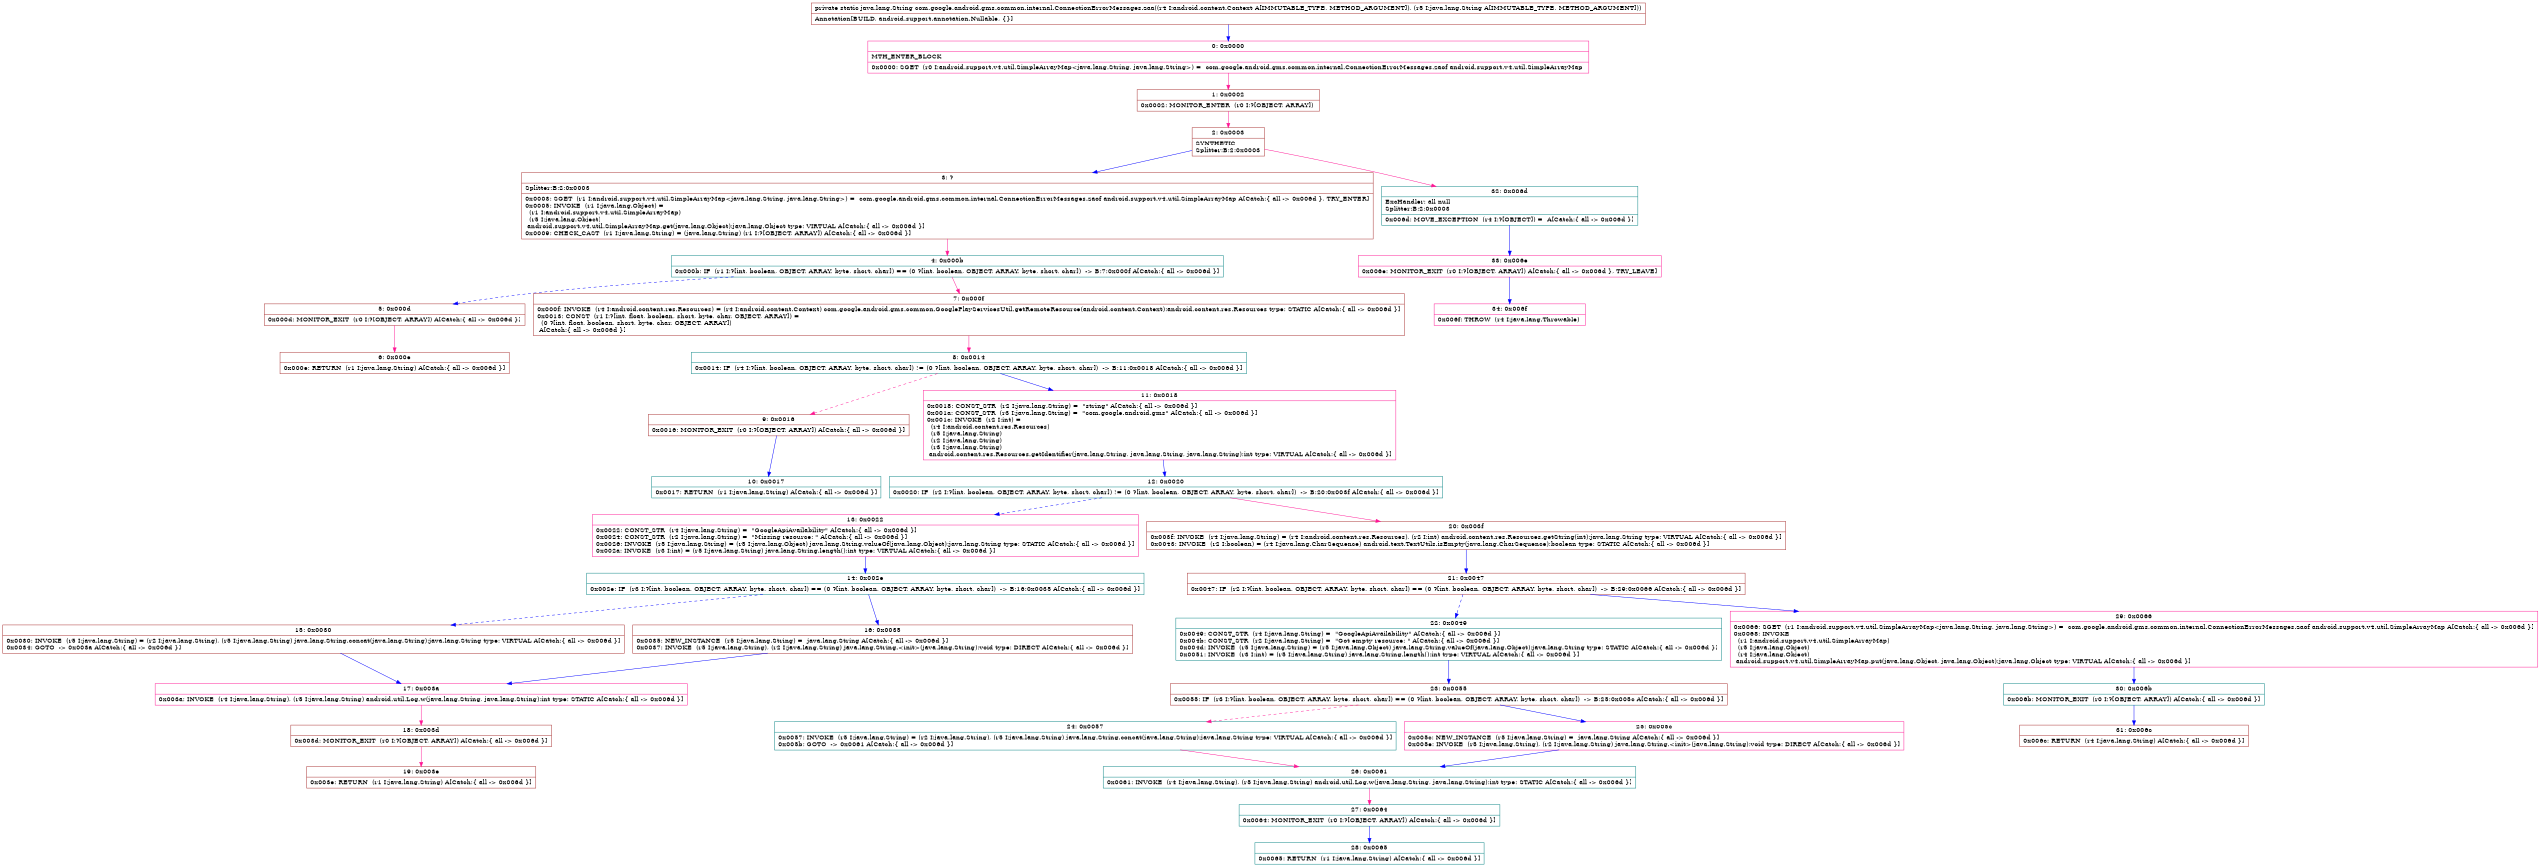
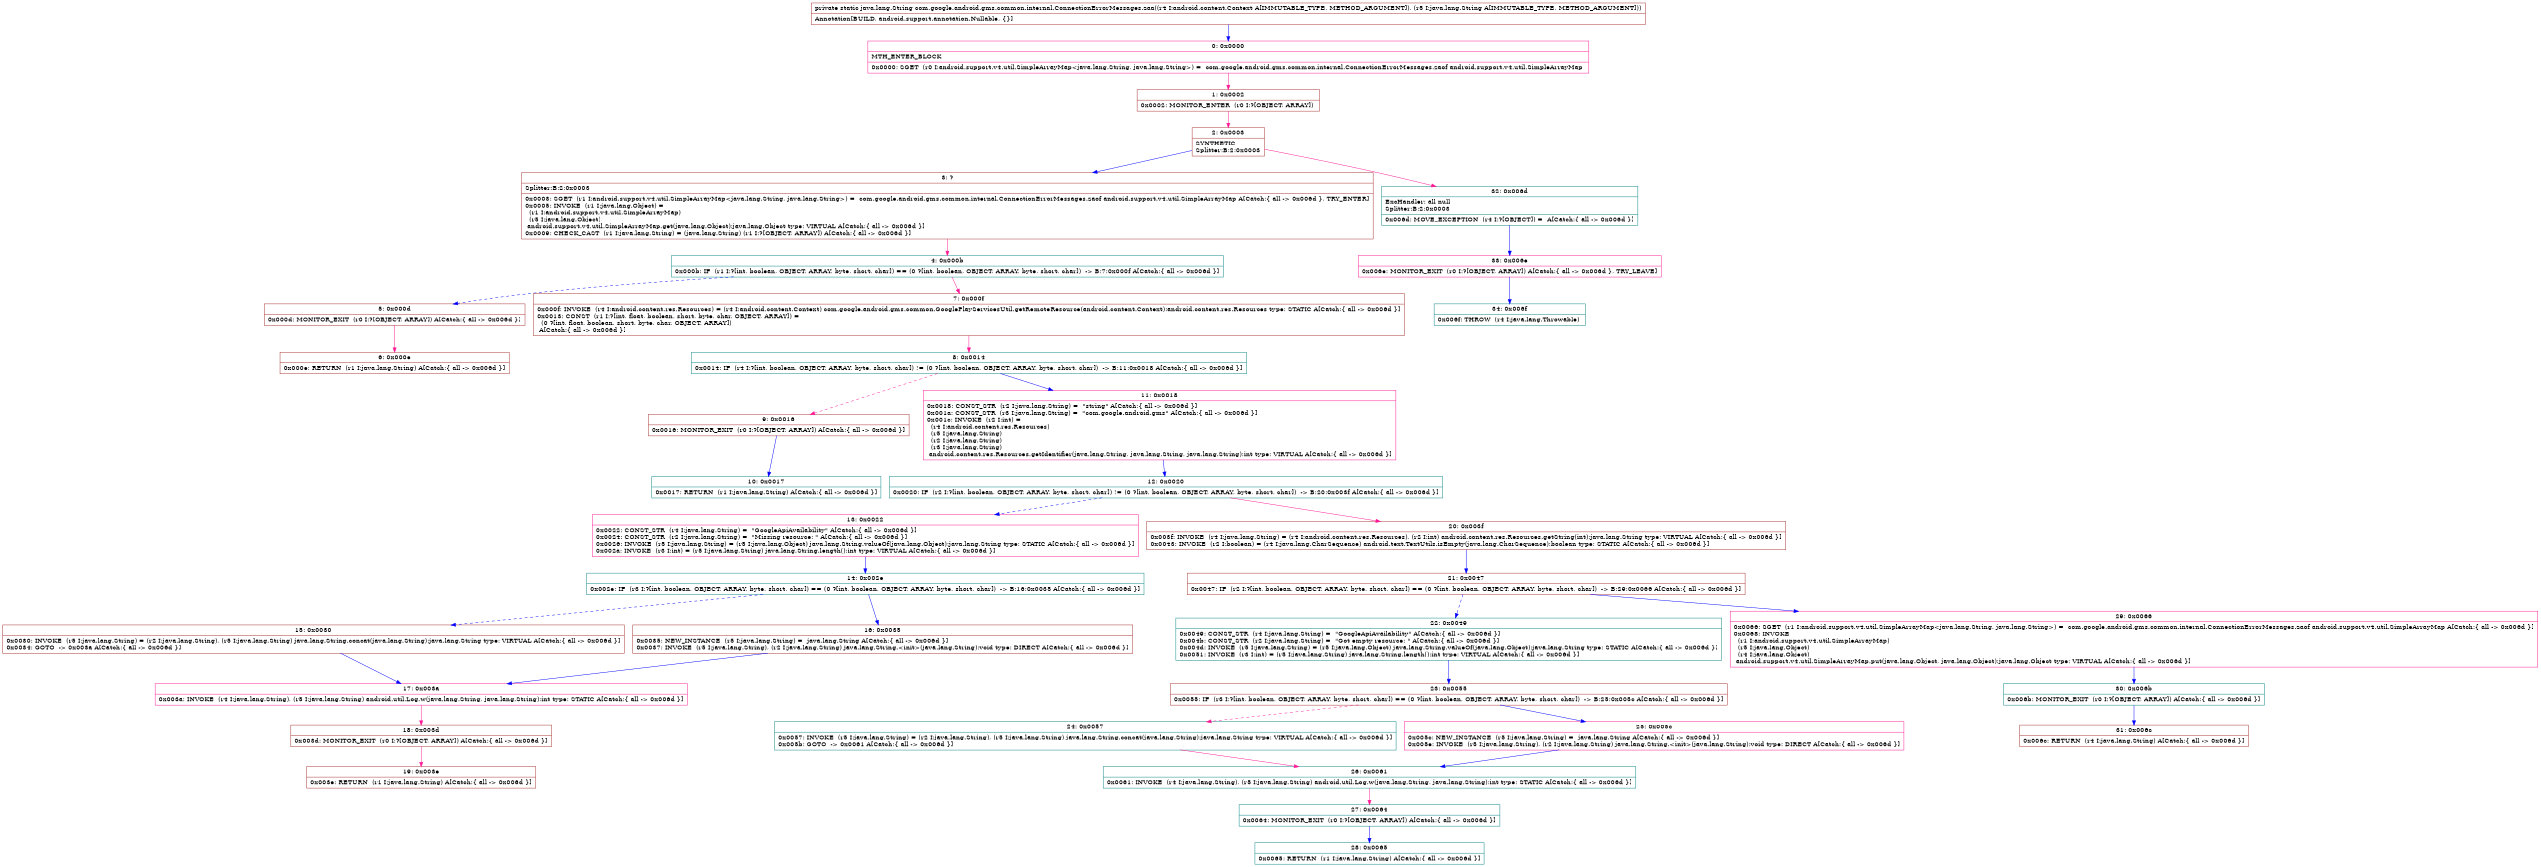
(1510, 315) -> (1510, 315)
